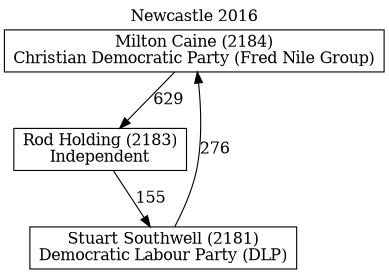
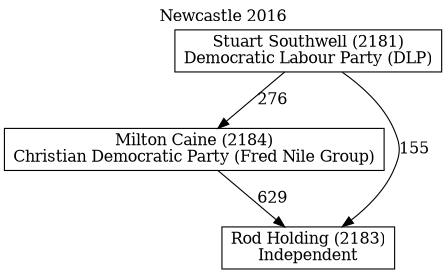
(129, 194) -> (399, 144)
